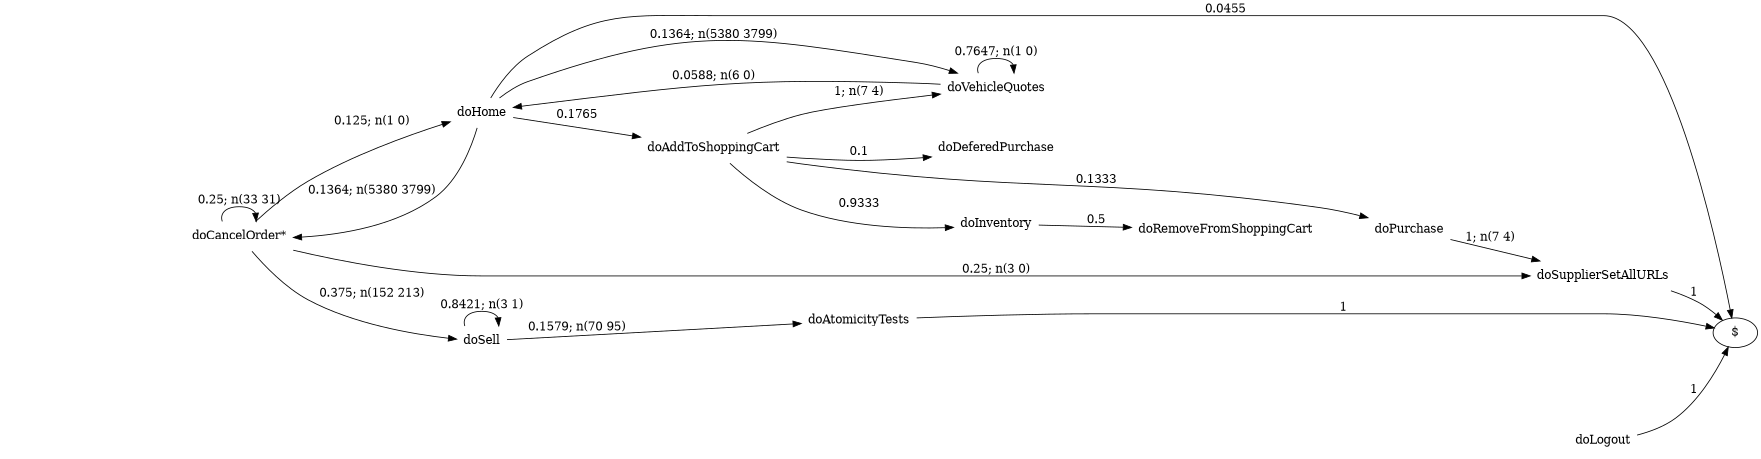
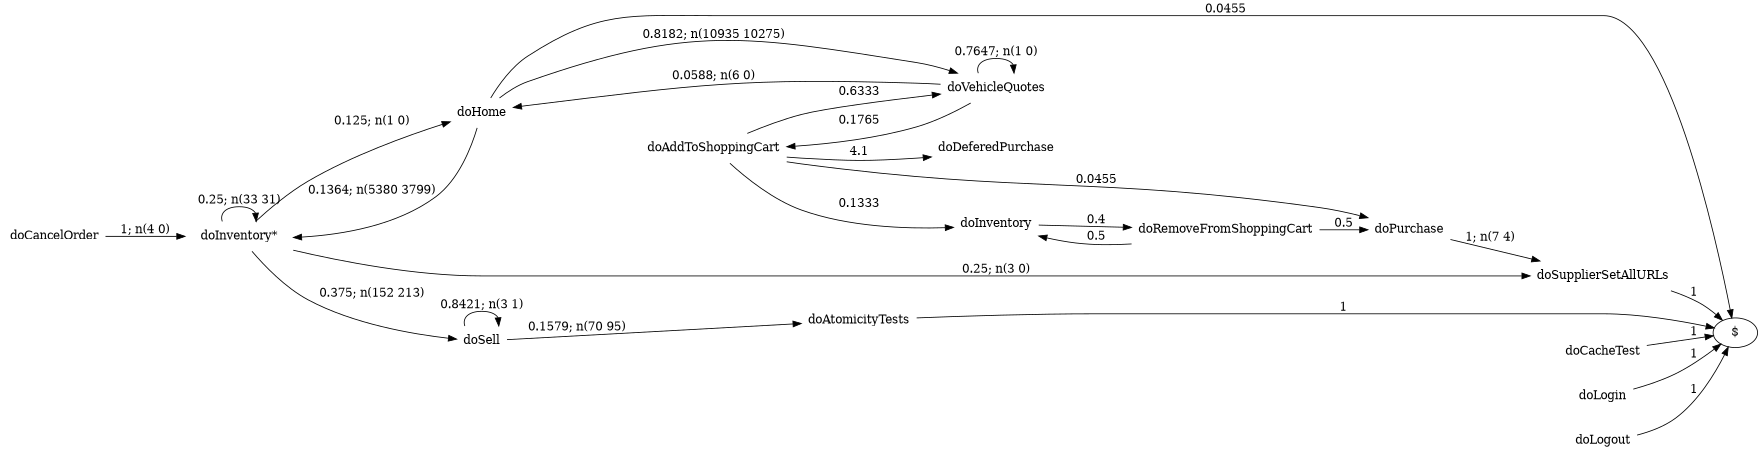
(714, 35) -> (714, 35)
(859, 92) -> (859, 92)
(573, 127) -> (886, 134)
(859, 152) -> (859, 152)
(1096, 180) -> (1096, 180)
(859, 204) -> (859, 204)
(1096, 220) -> (1096, 220)
none -> (1340, 230)
none -> (54, 236)
(239, 236) -> (239, 236)
none -> (1089, 244)
none -> (1603, 352)
none -> (1603, 396)
